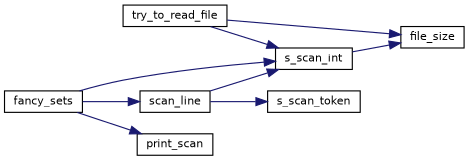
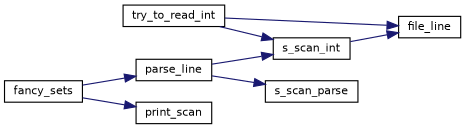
(175, 16) -> (174, 16)
(432, 37) -> (430, 27)
(171, 72) -> none
(175, 102) -> (174, 70)
(314, 102) -> (312, 91)
